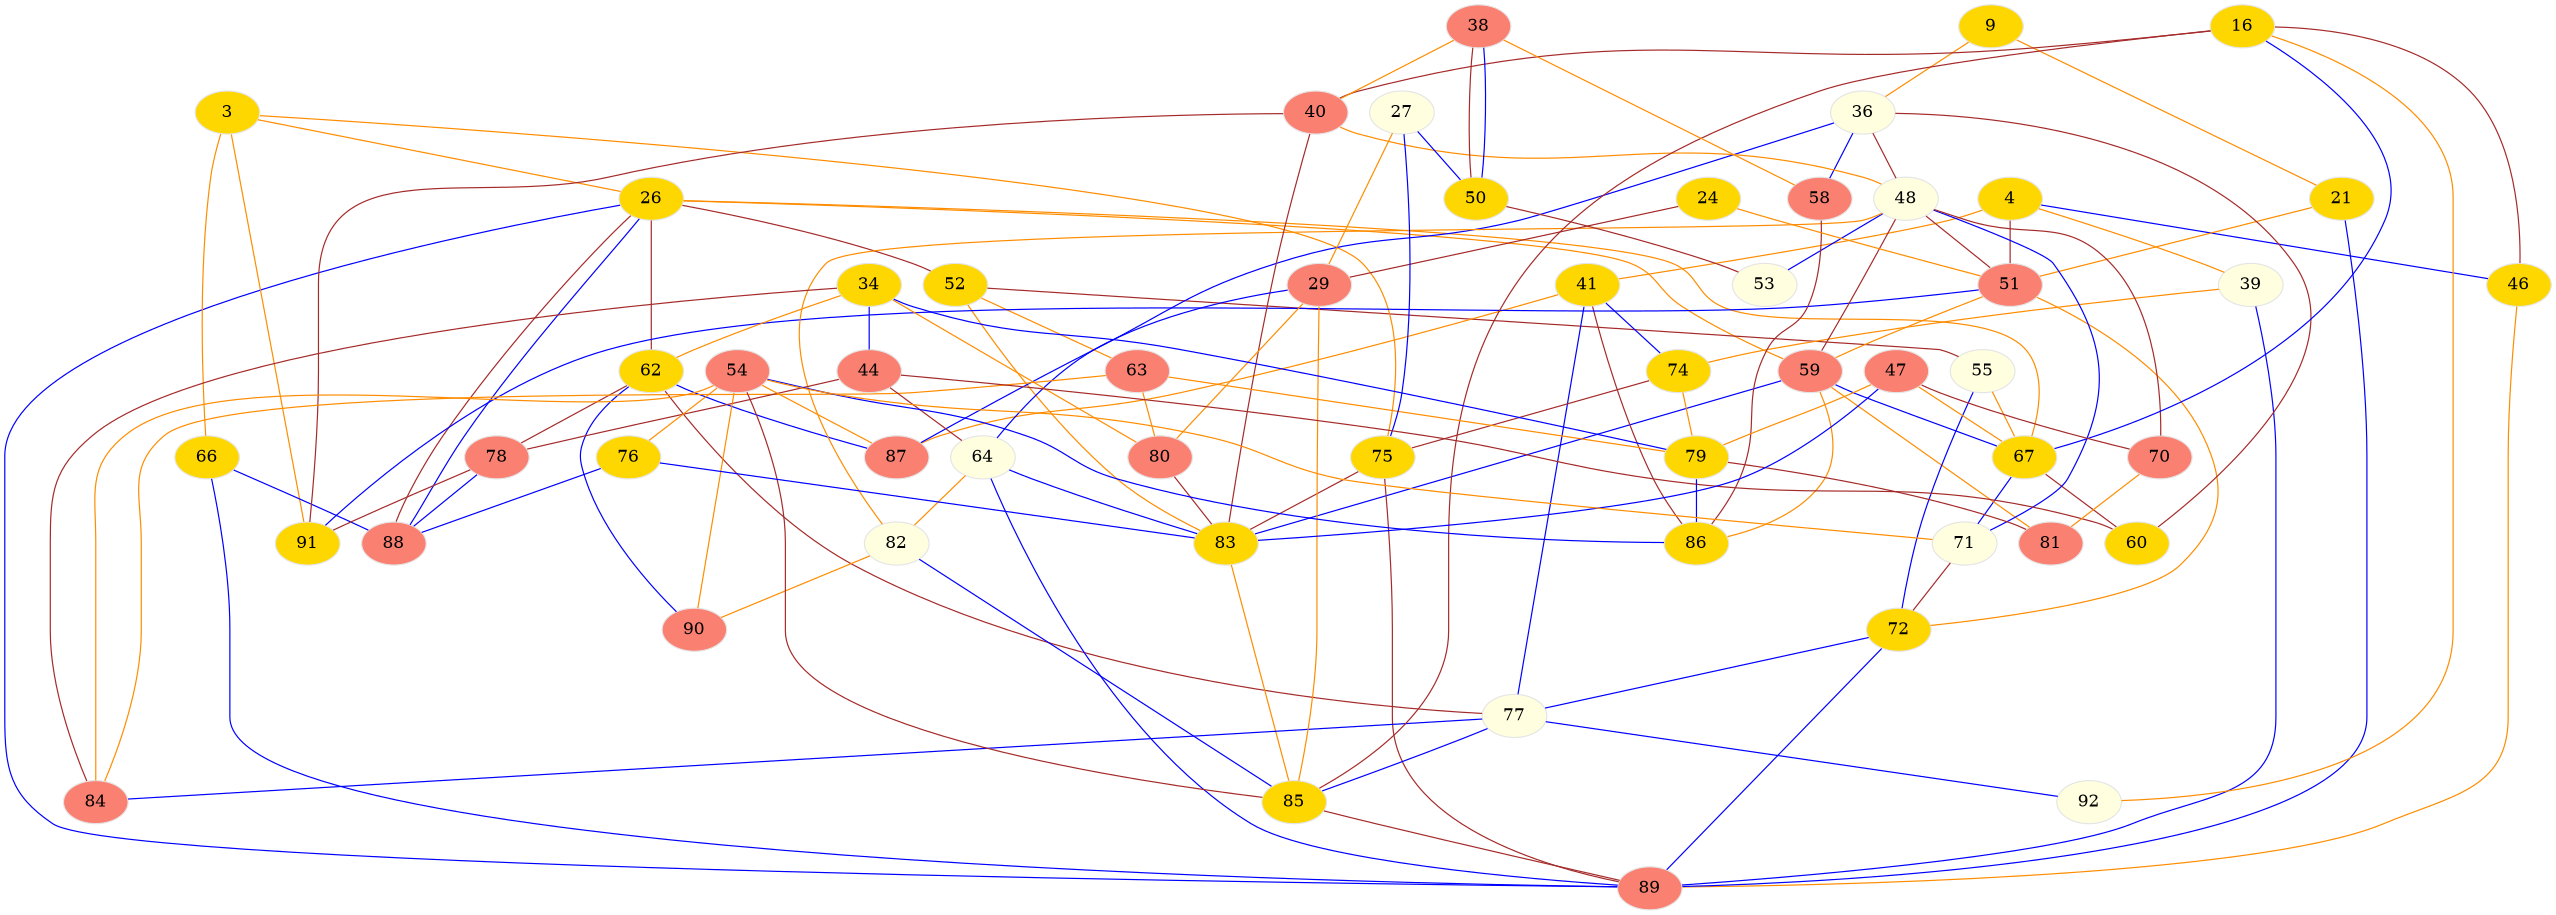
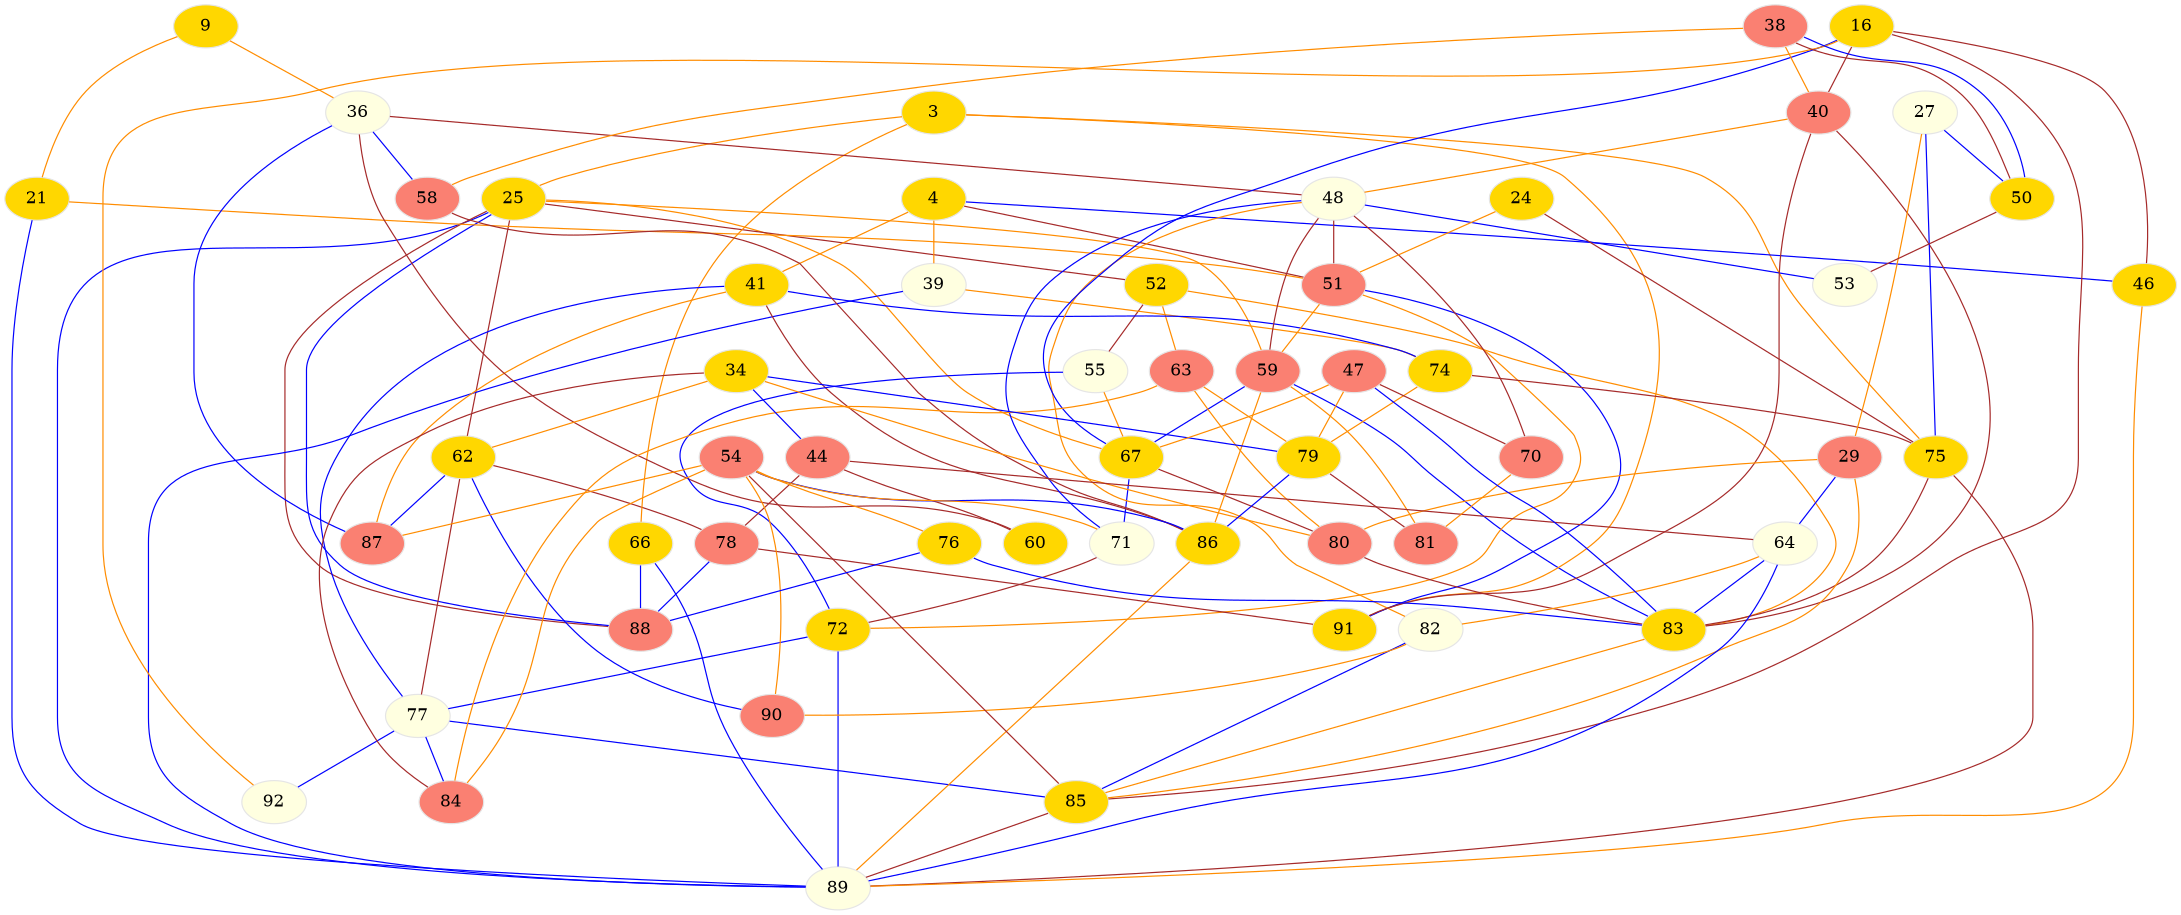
(651, 199) -> (514, 199)
(1481, 249) -> (1729, 328)
(2081, 501) -> (1243, 503)
none -> (1023, 716)
(1650, 888) -> (838, 888)
